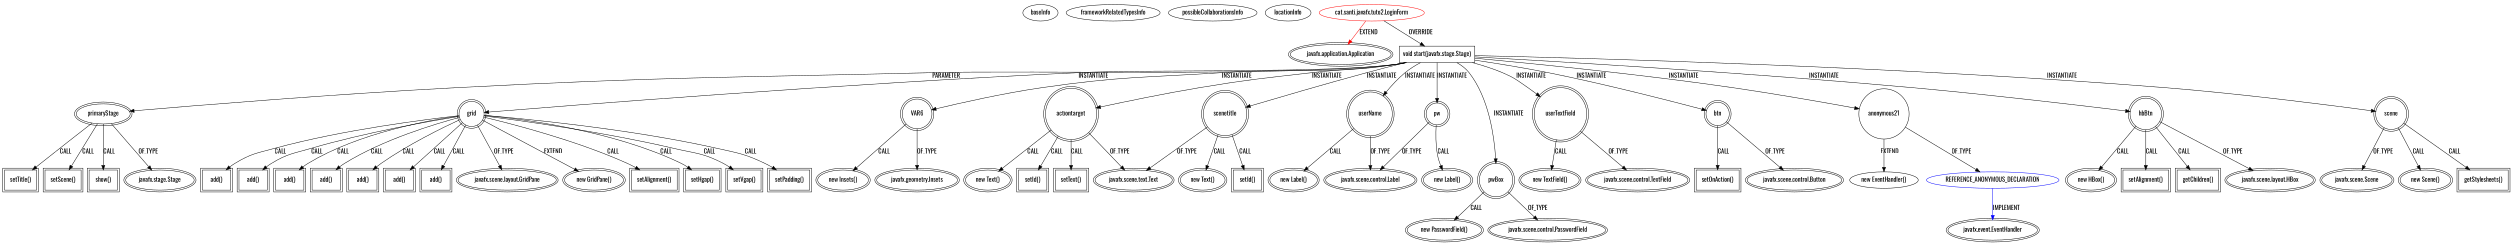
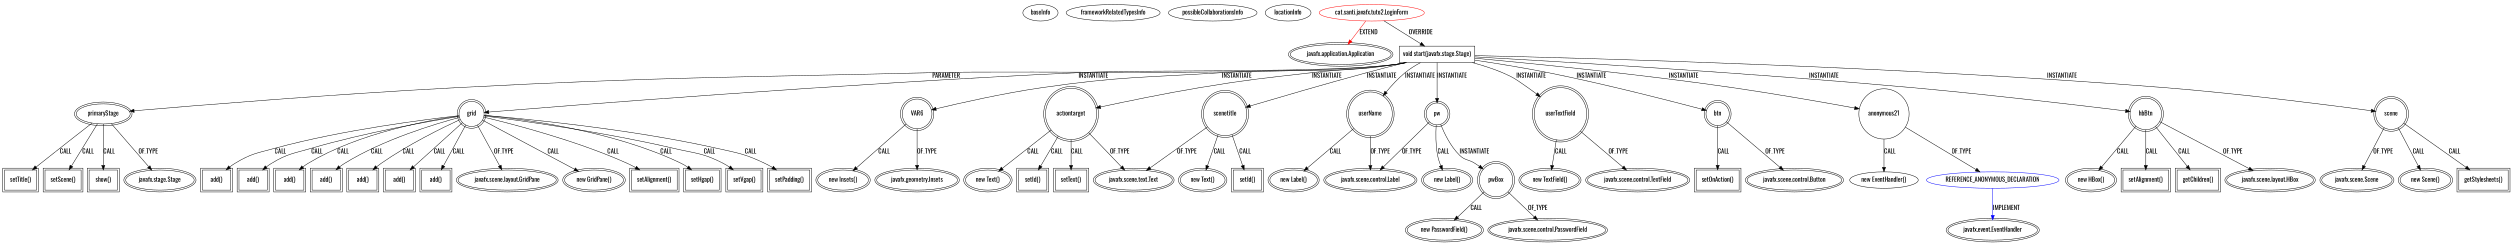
(1486, 106) -> (1455, 150)
(553, 152) -> (553, 152)
(1890, 152) -> (1890, 152)
